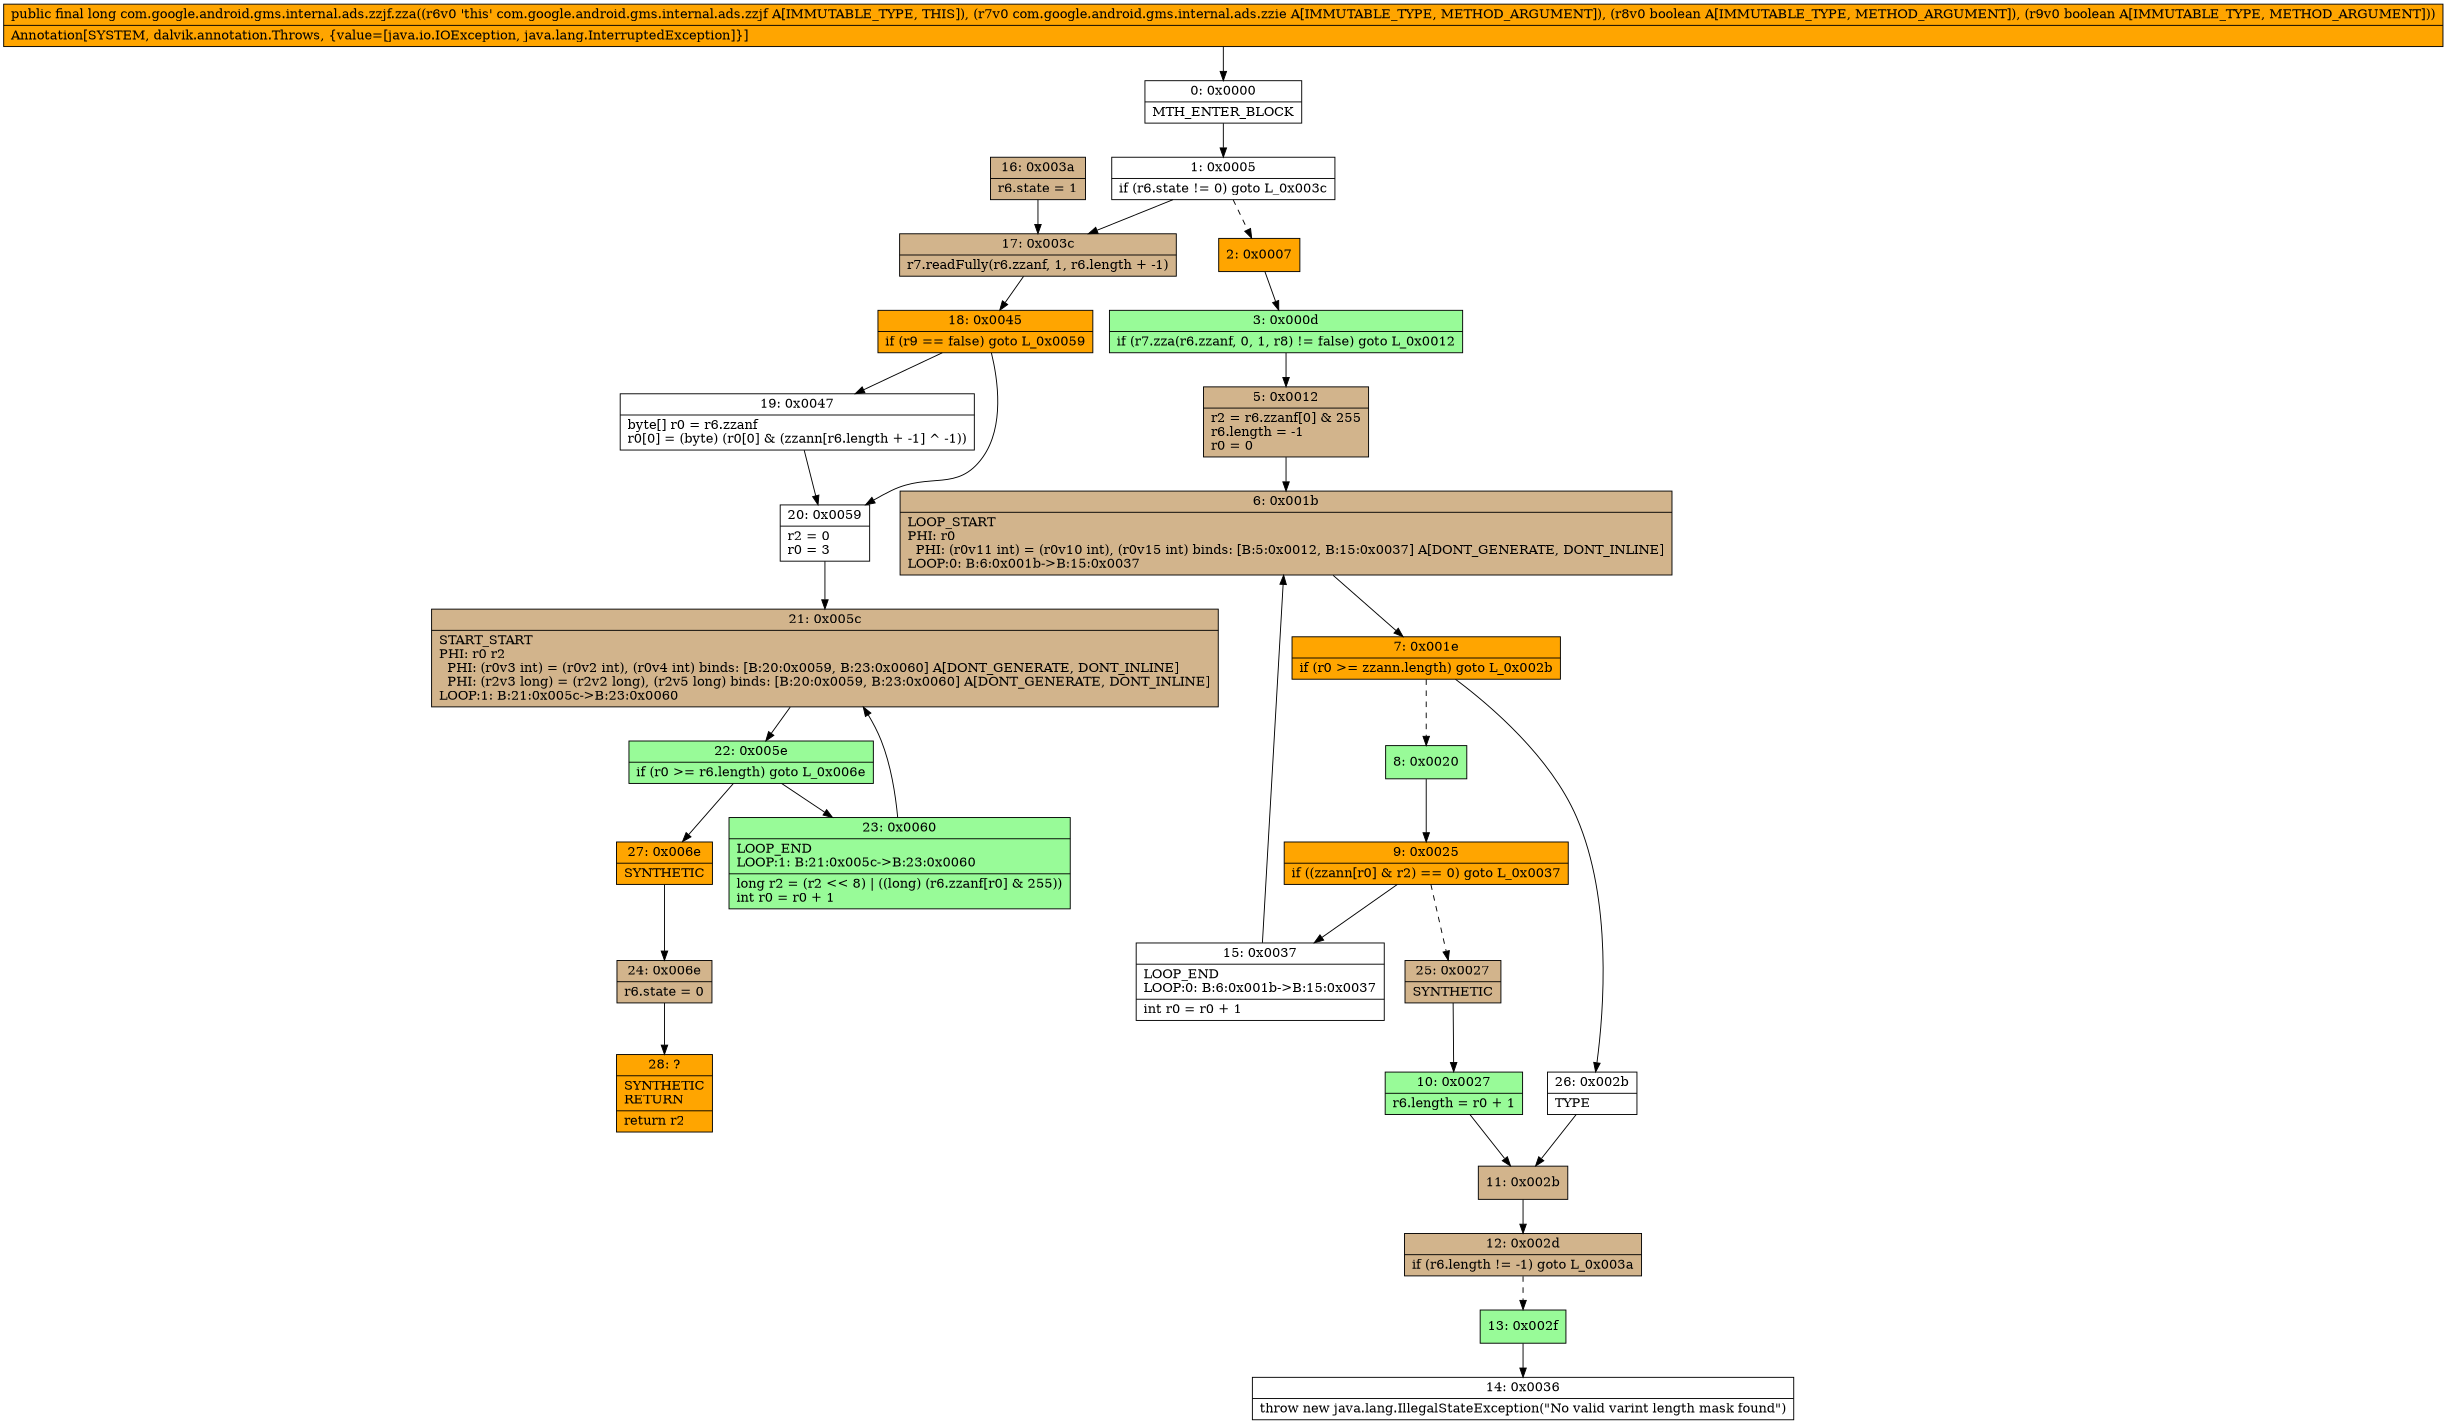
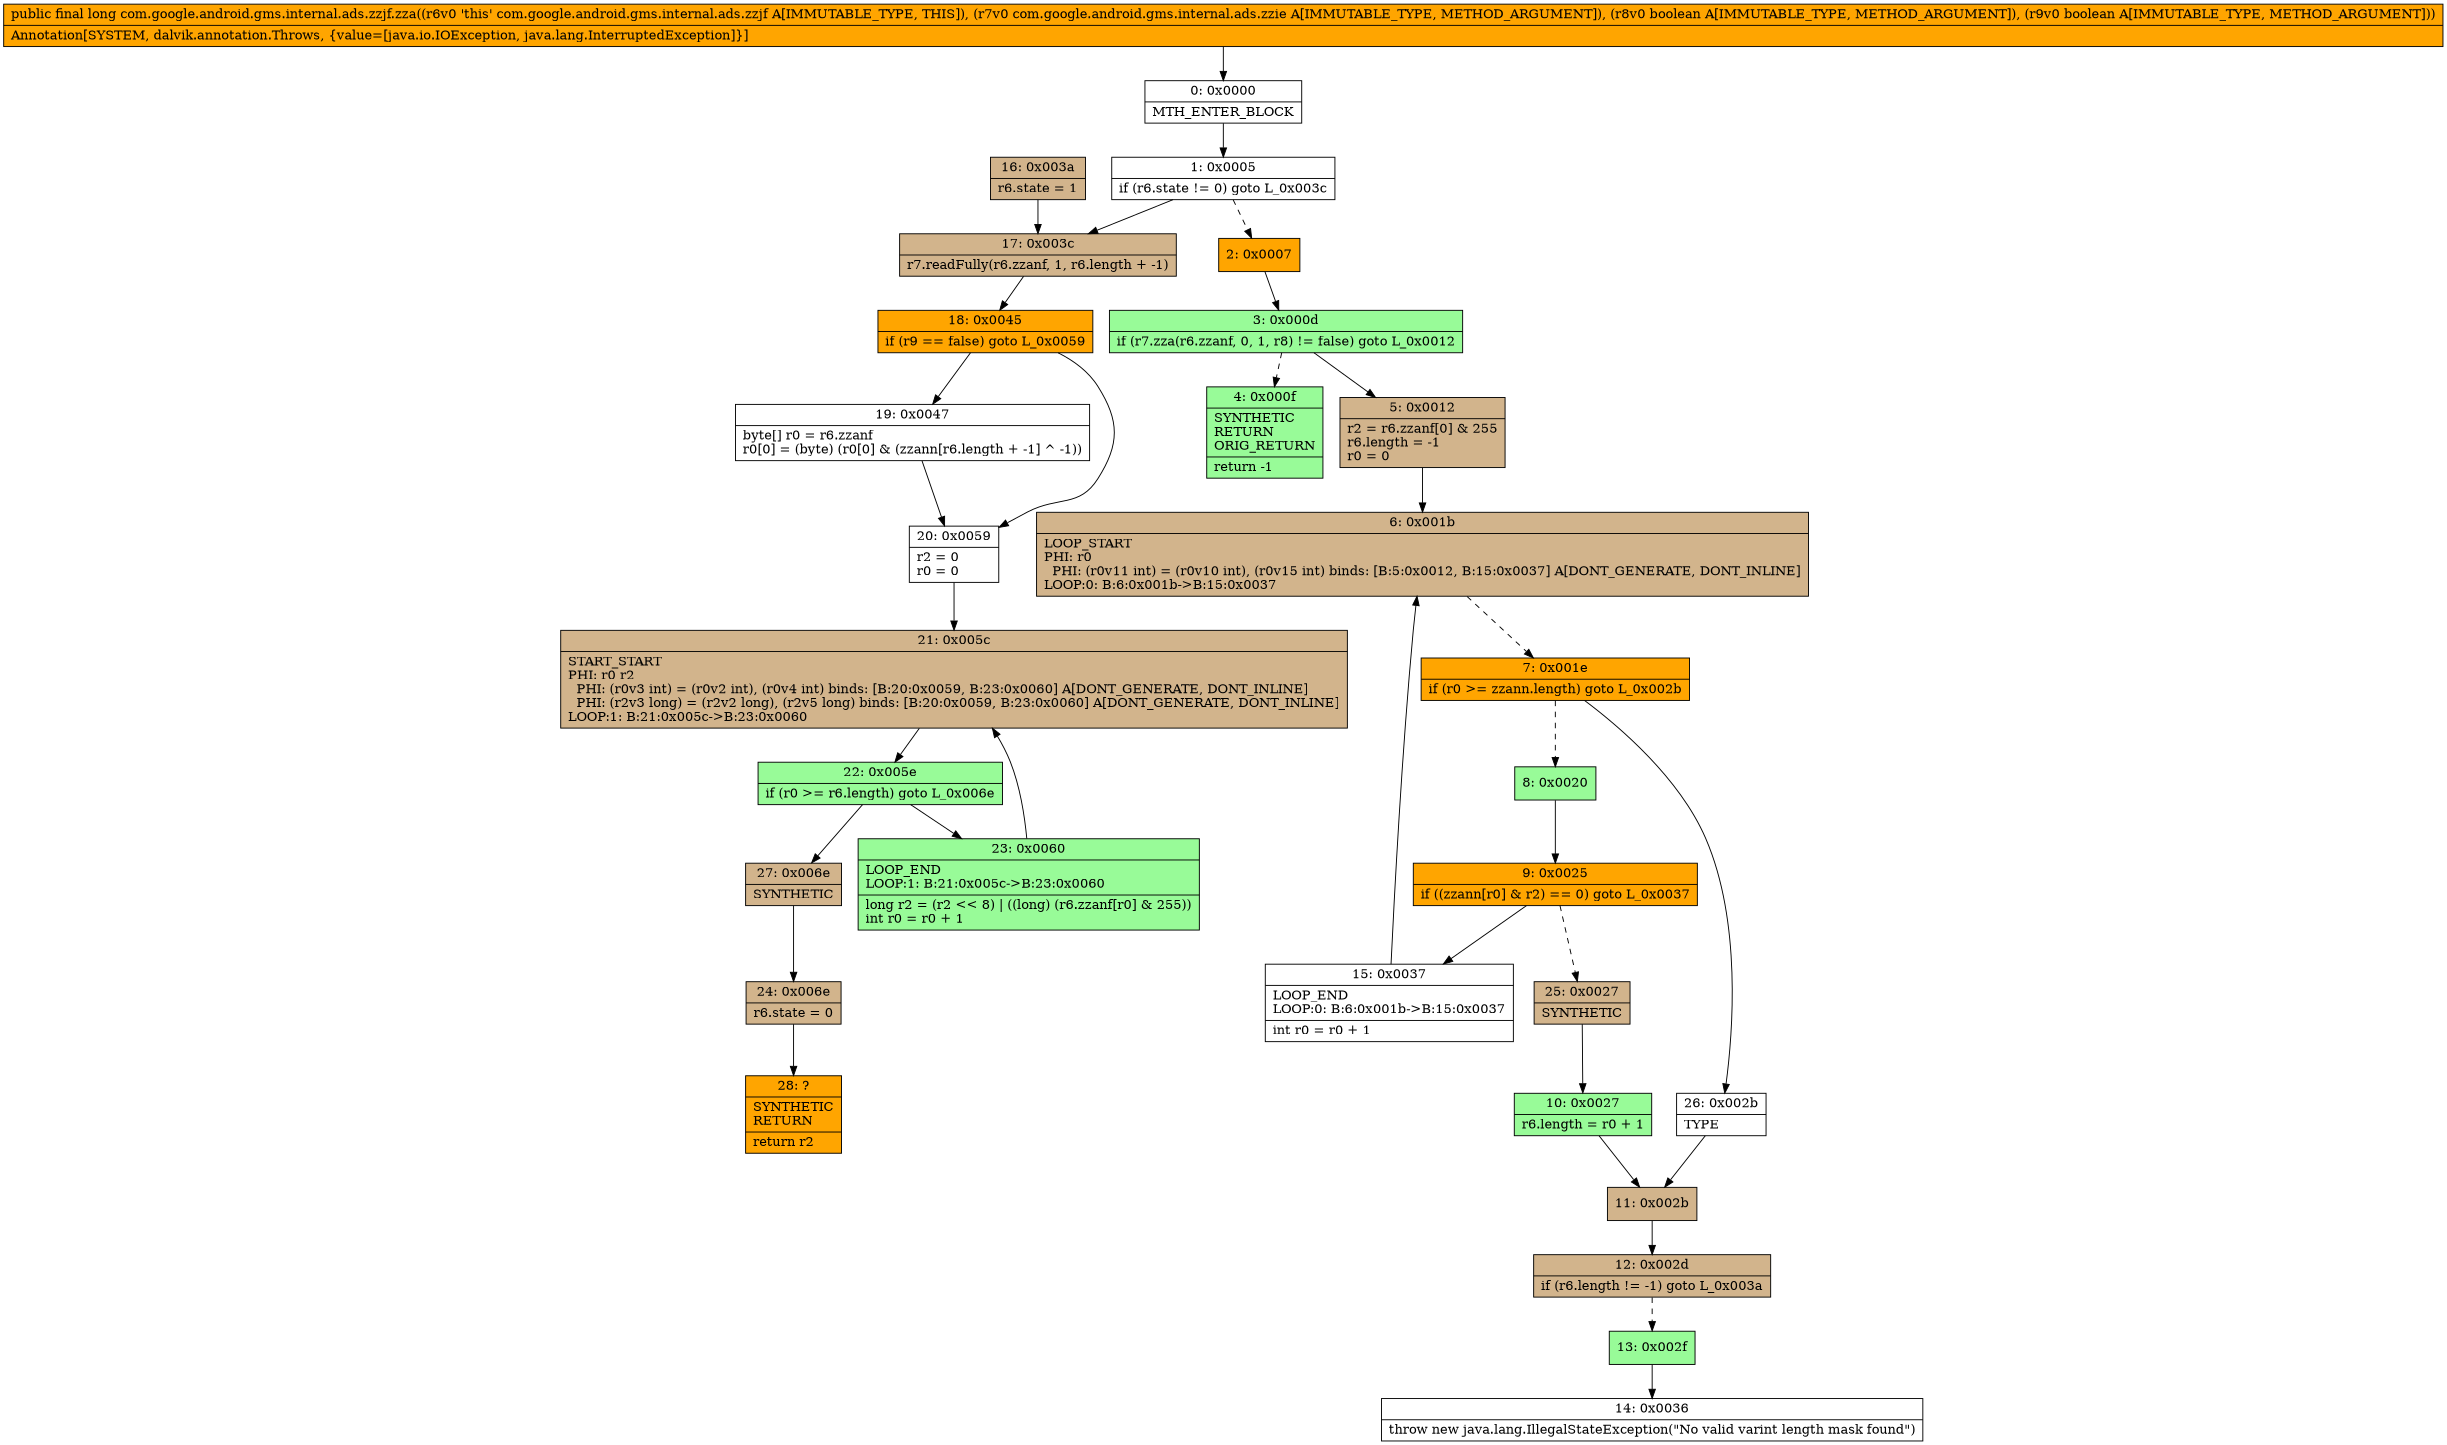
none -> (1265, 433)
(809, 550) -> (938, 571)
(1365, 603) -> (1497, 624)
(664, 863) -> (794, 884)
